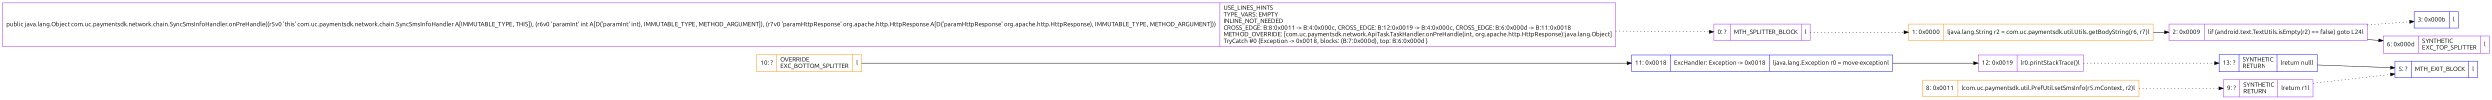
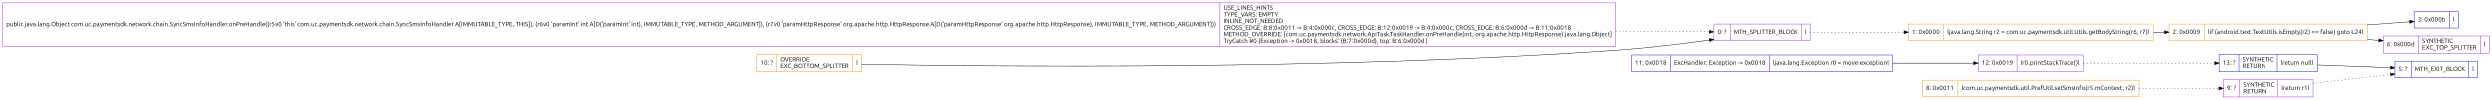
(2388, 23) -> (2388, 23)
(2268, 32) -> (2268, 32)
(1244, 63) -> (1286, 64)
